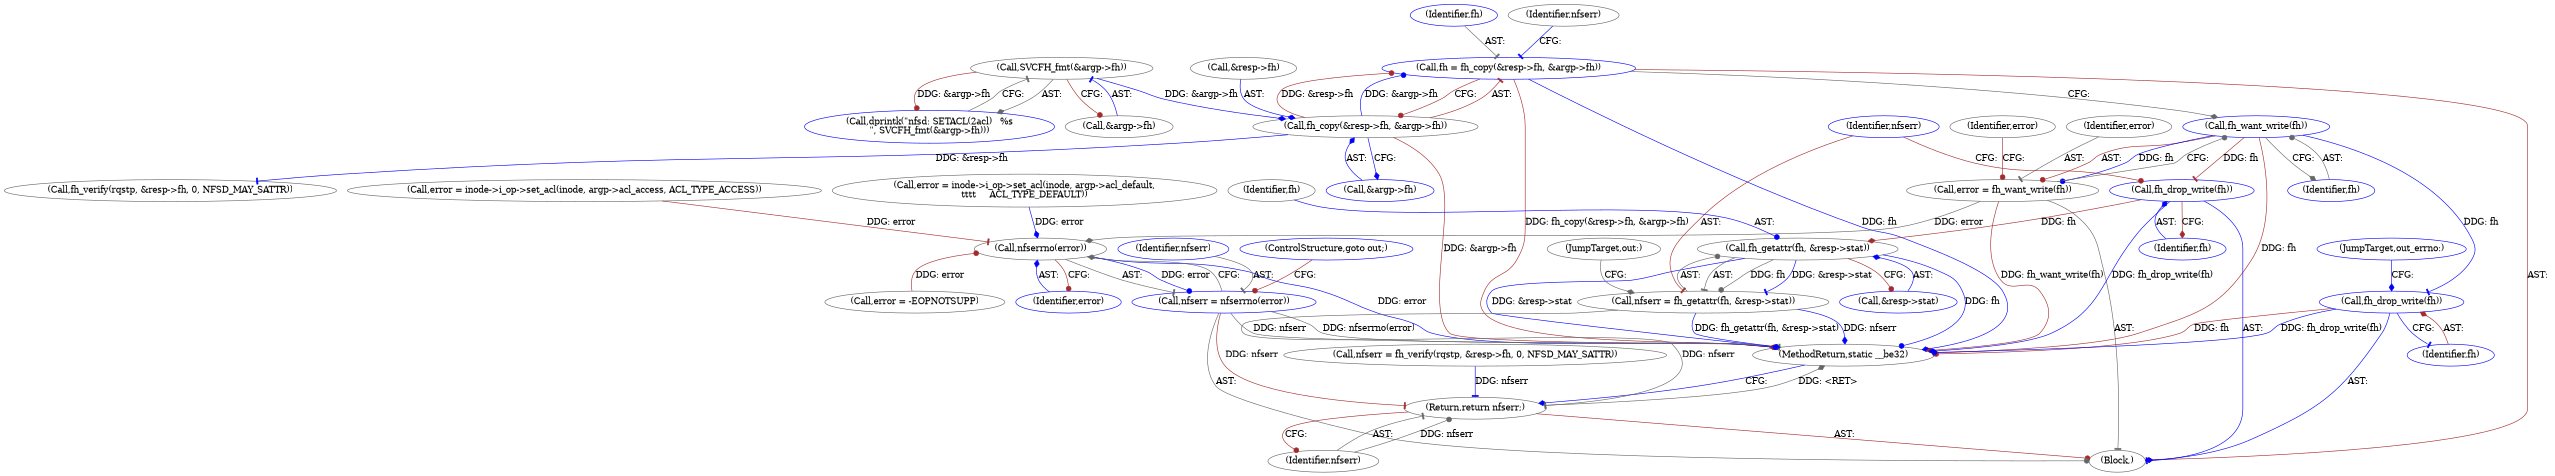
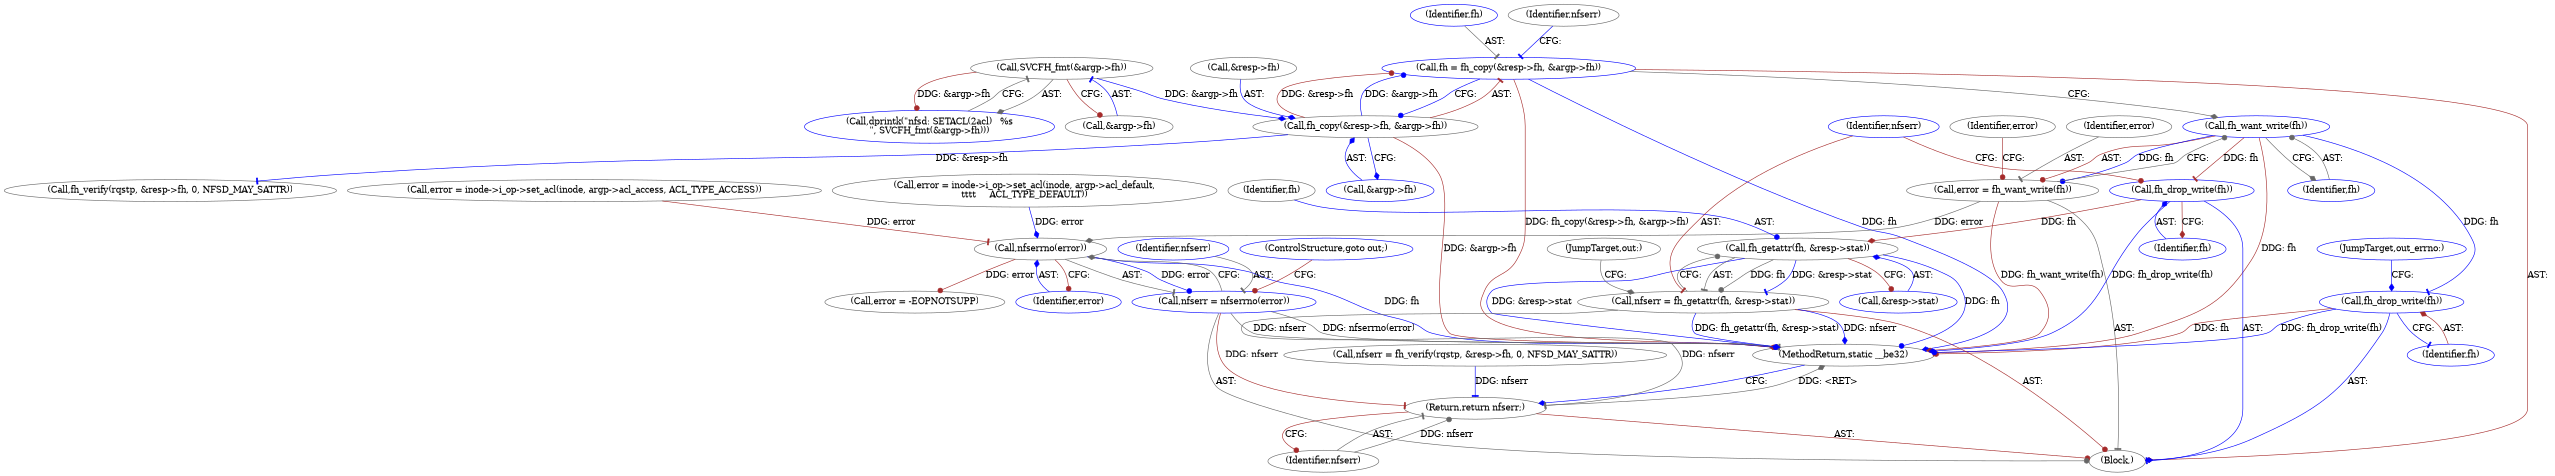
(1442, 98) -> (1442, 98)
(933, 261) -> (979, 274)
(1692, 276) -> (1692, 276)
(1402, 302) -> (1402, 302)
none -> (1977, 358)
